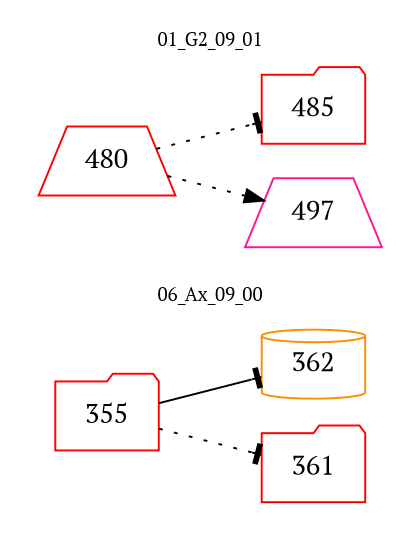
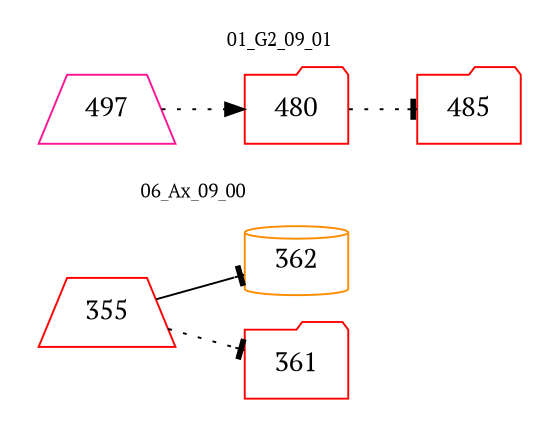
(107, 161) -> (296, 109)
(206, 186) -> (193, 109)
(107, 416) -> (107, 312)
